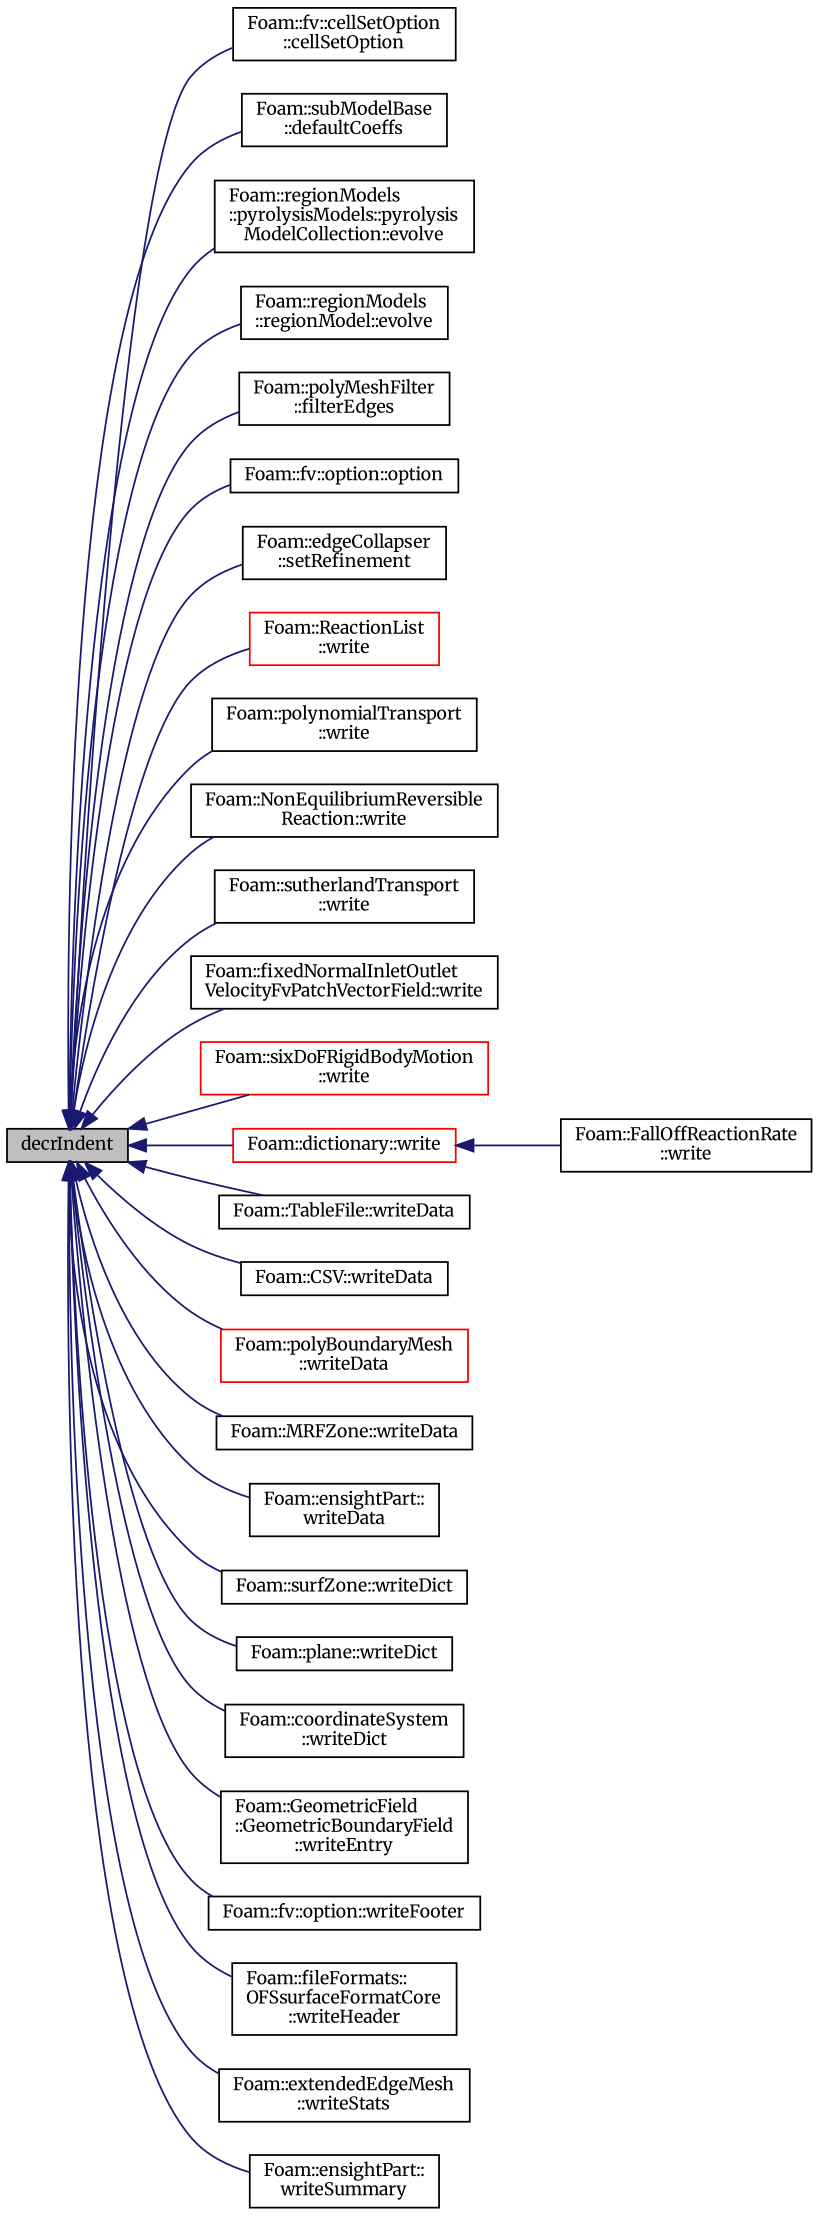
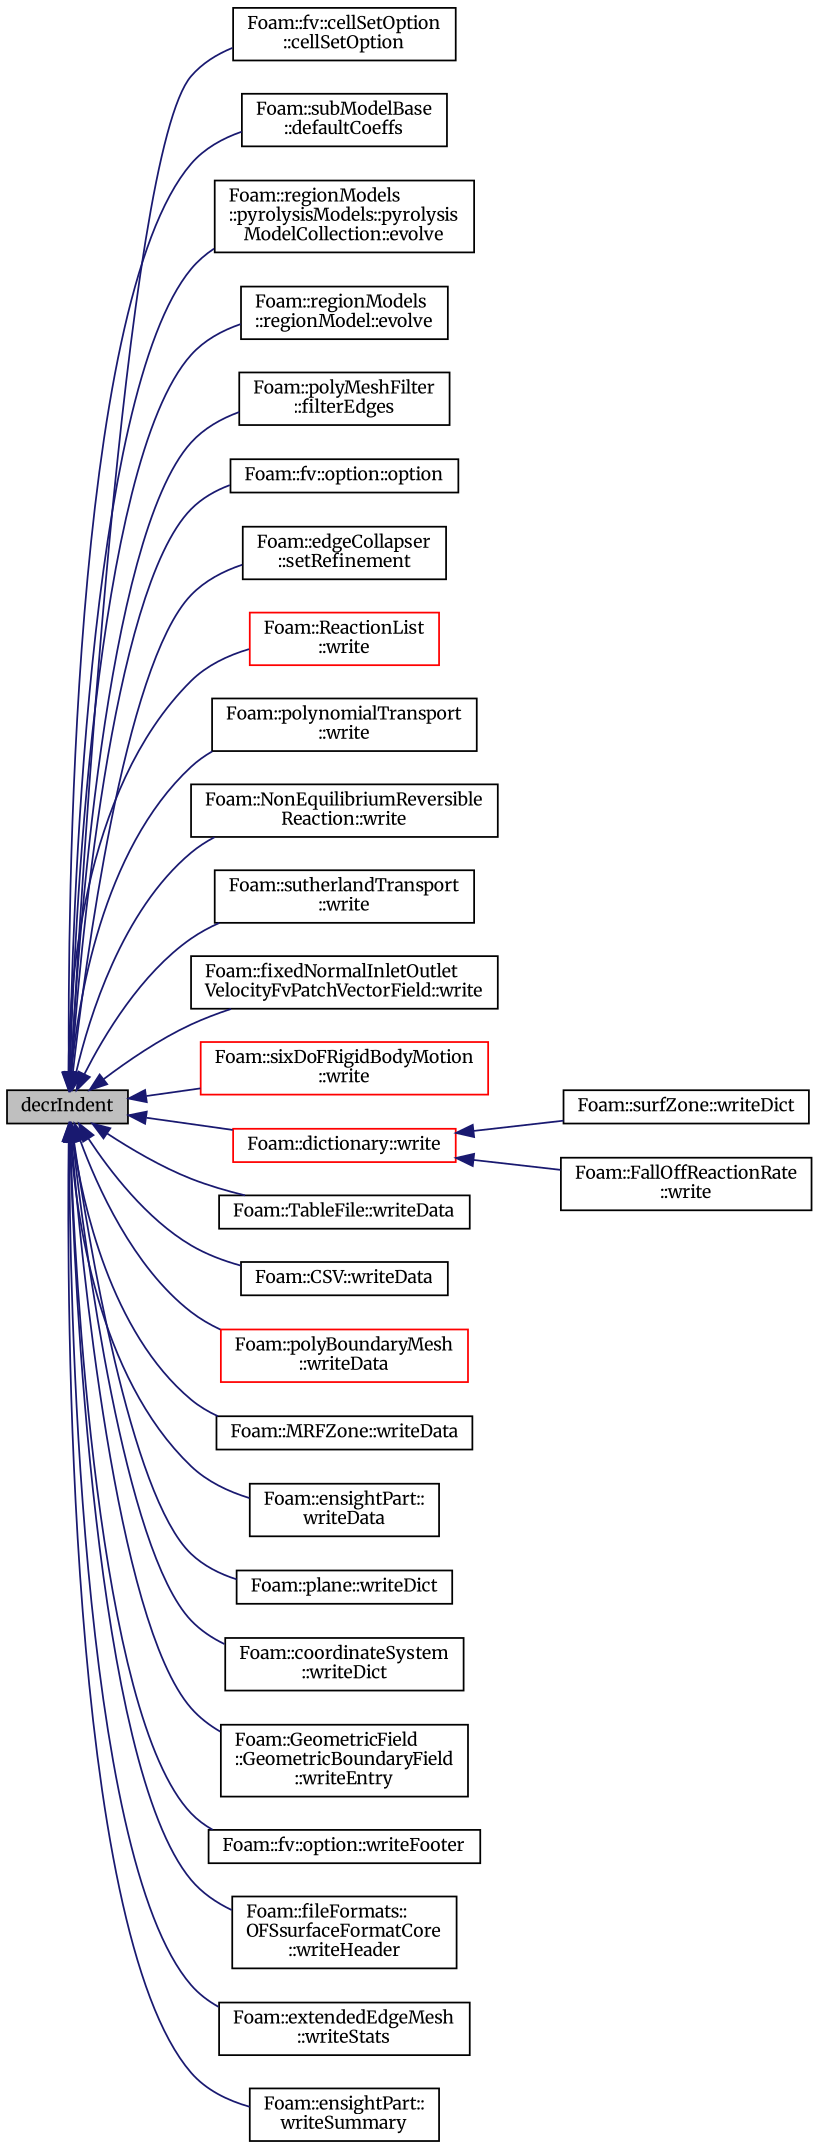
(146, 1495) -> (519, 1126)
